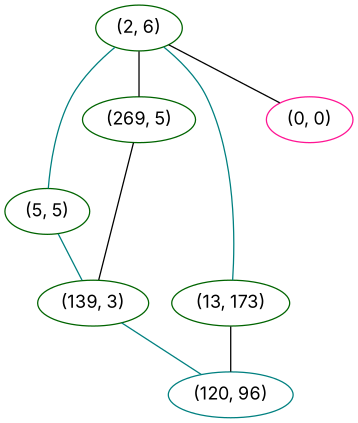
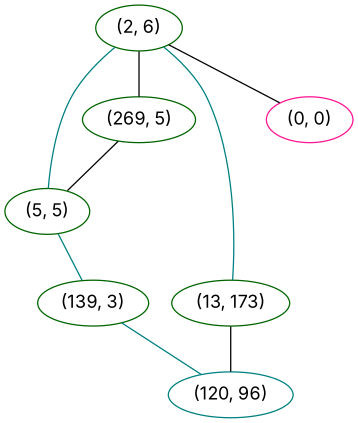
(116, 211) -> (93, 166)
